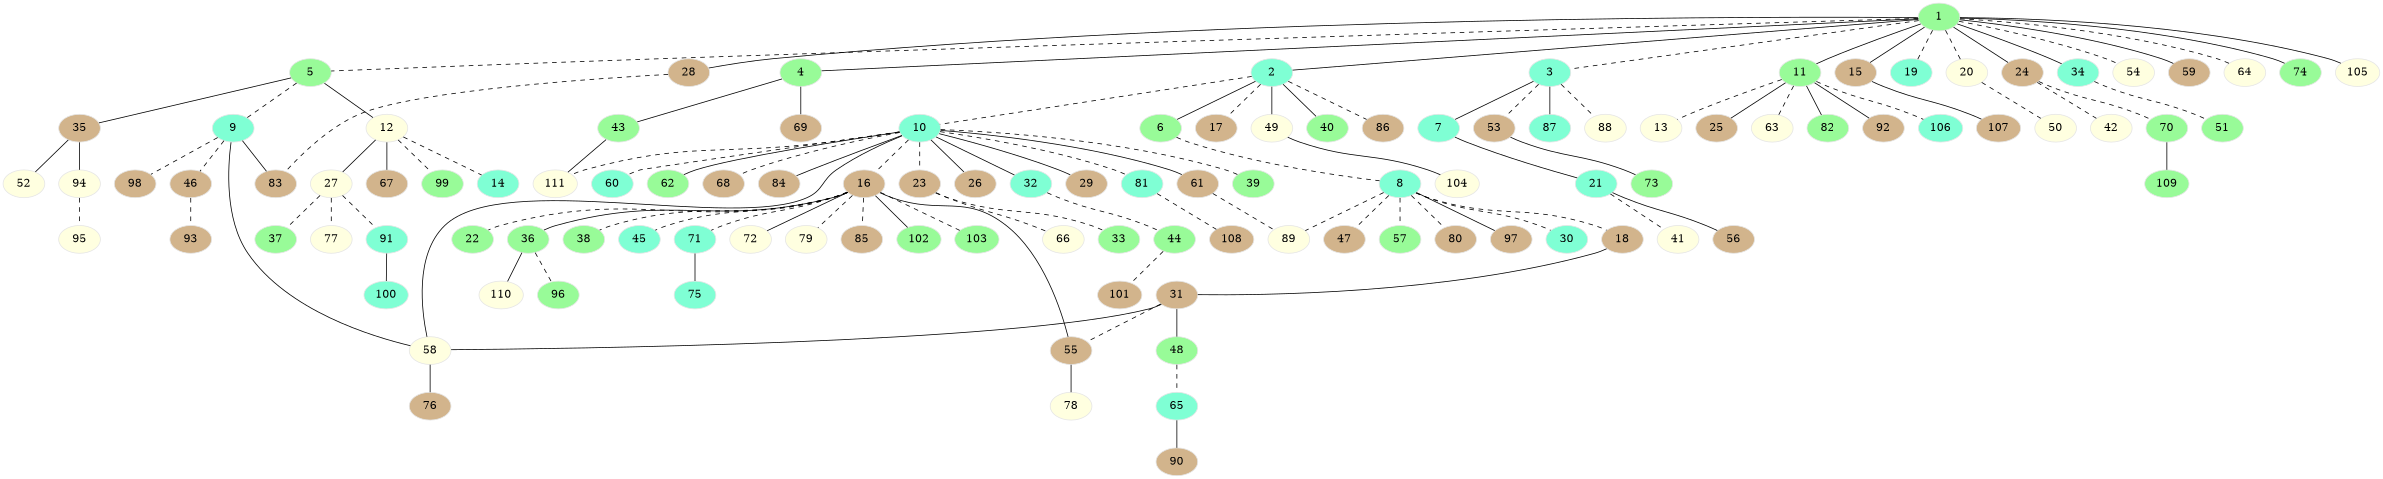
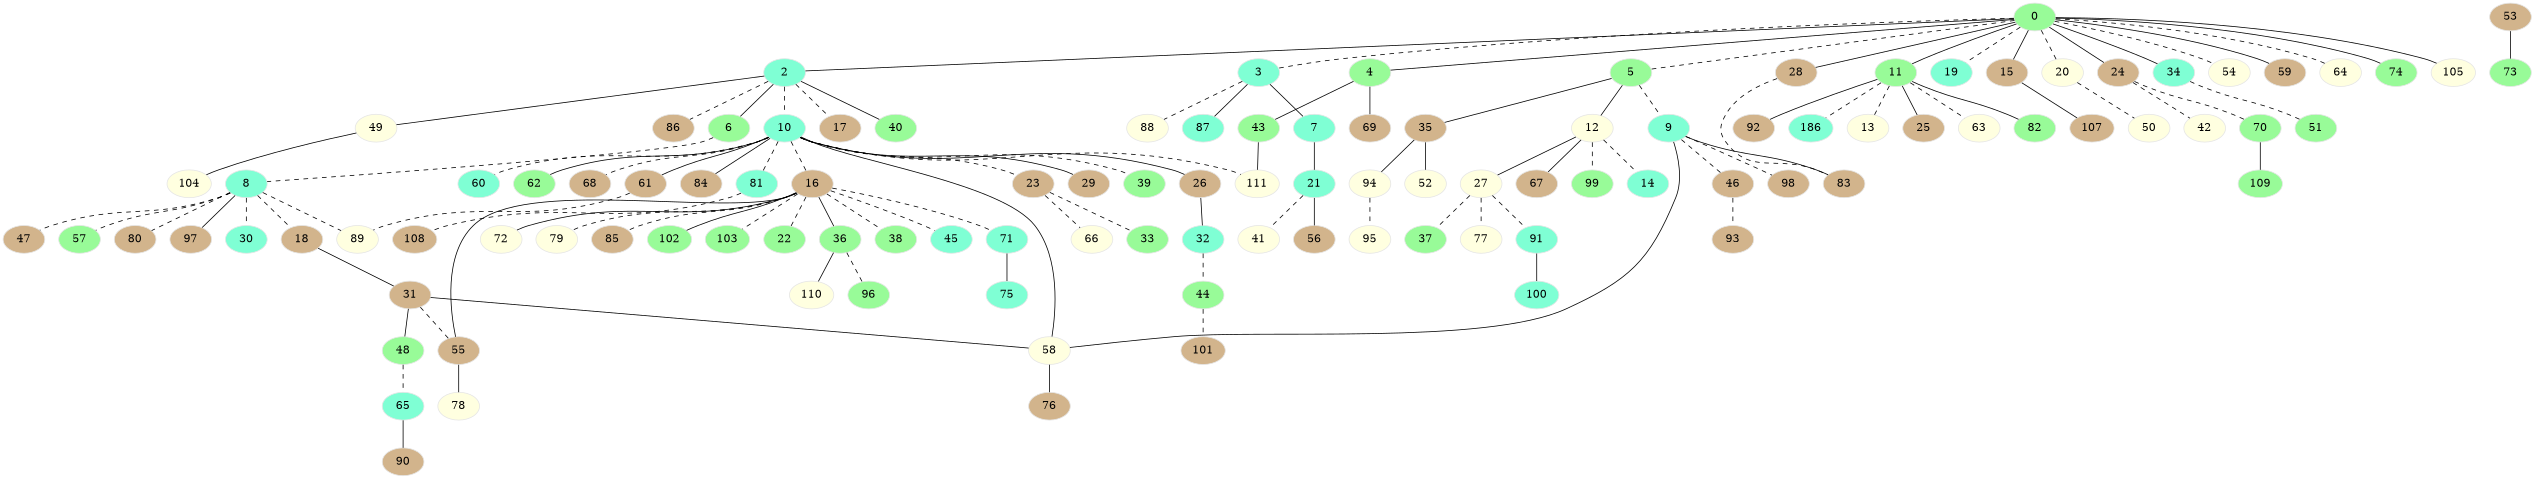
(1939, 17) -> (2035, 17)
(1522, 100) -> none
(1941, 128) -> (1811, 128)
(975, 156) -> (1202, 212)
